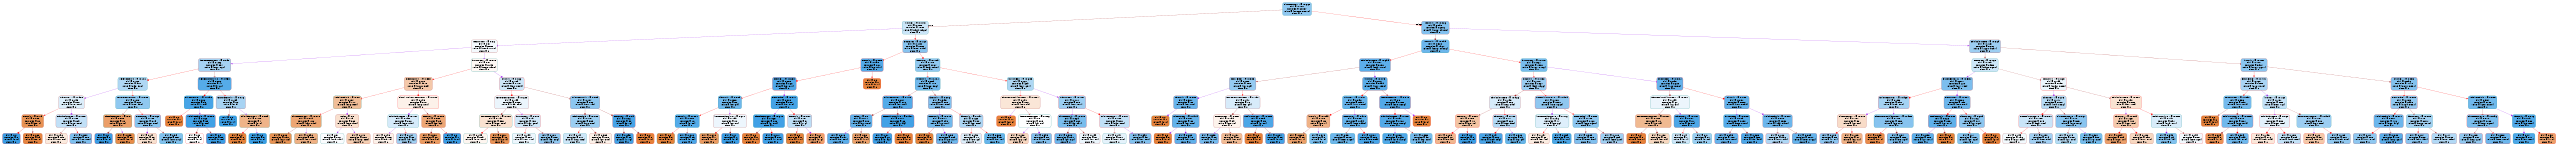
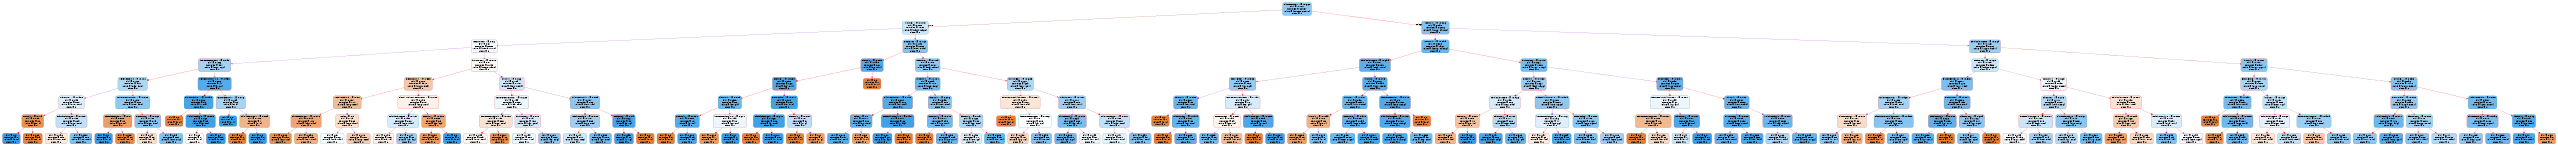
(601, 139) -> (601, 139)
(1702, 139) -> (1702, 139)
